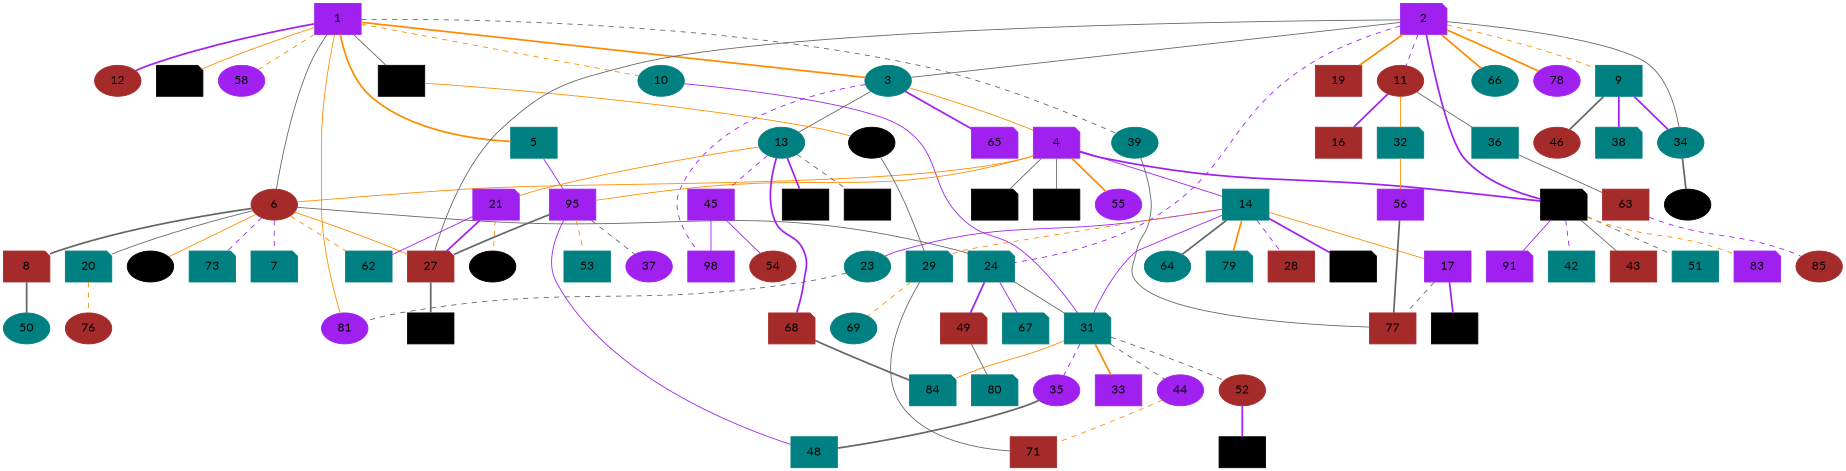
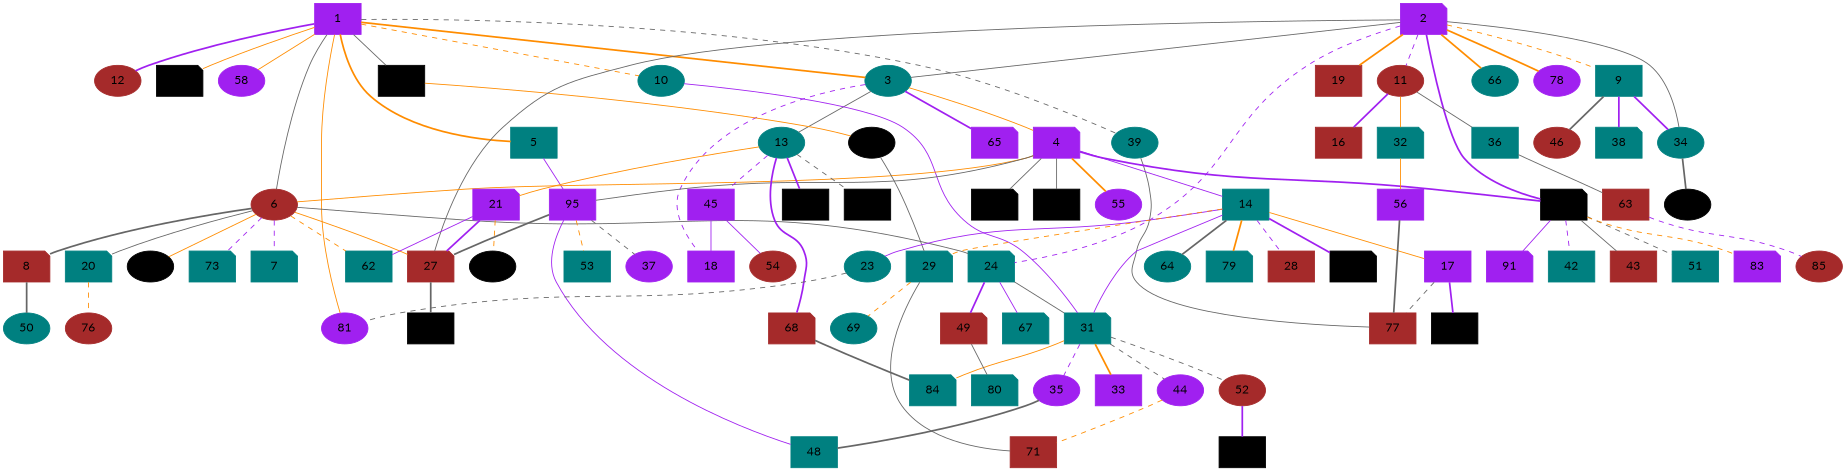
(286, 52) -> (286, 52)
(882, 181) -> (882, 181)
(711, 267) -> (711, 267)
